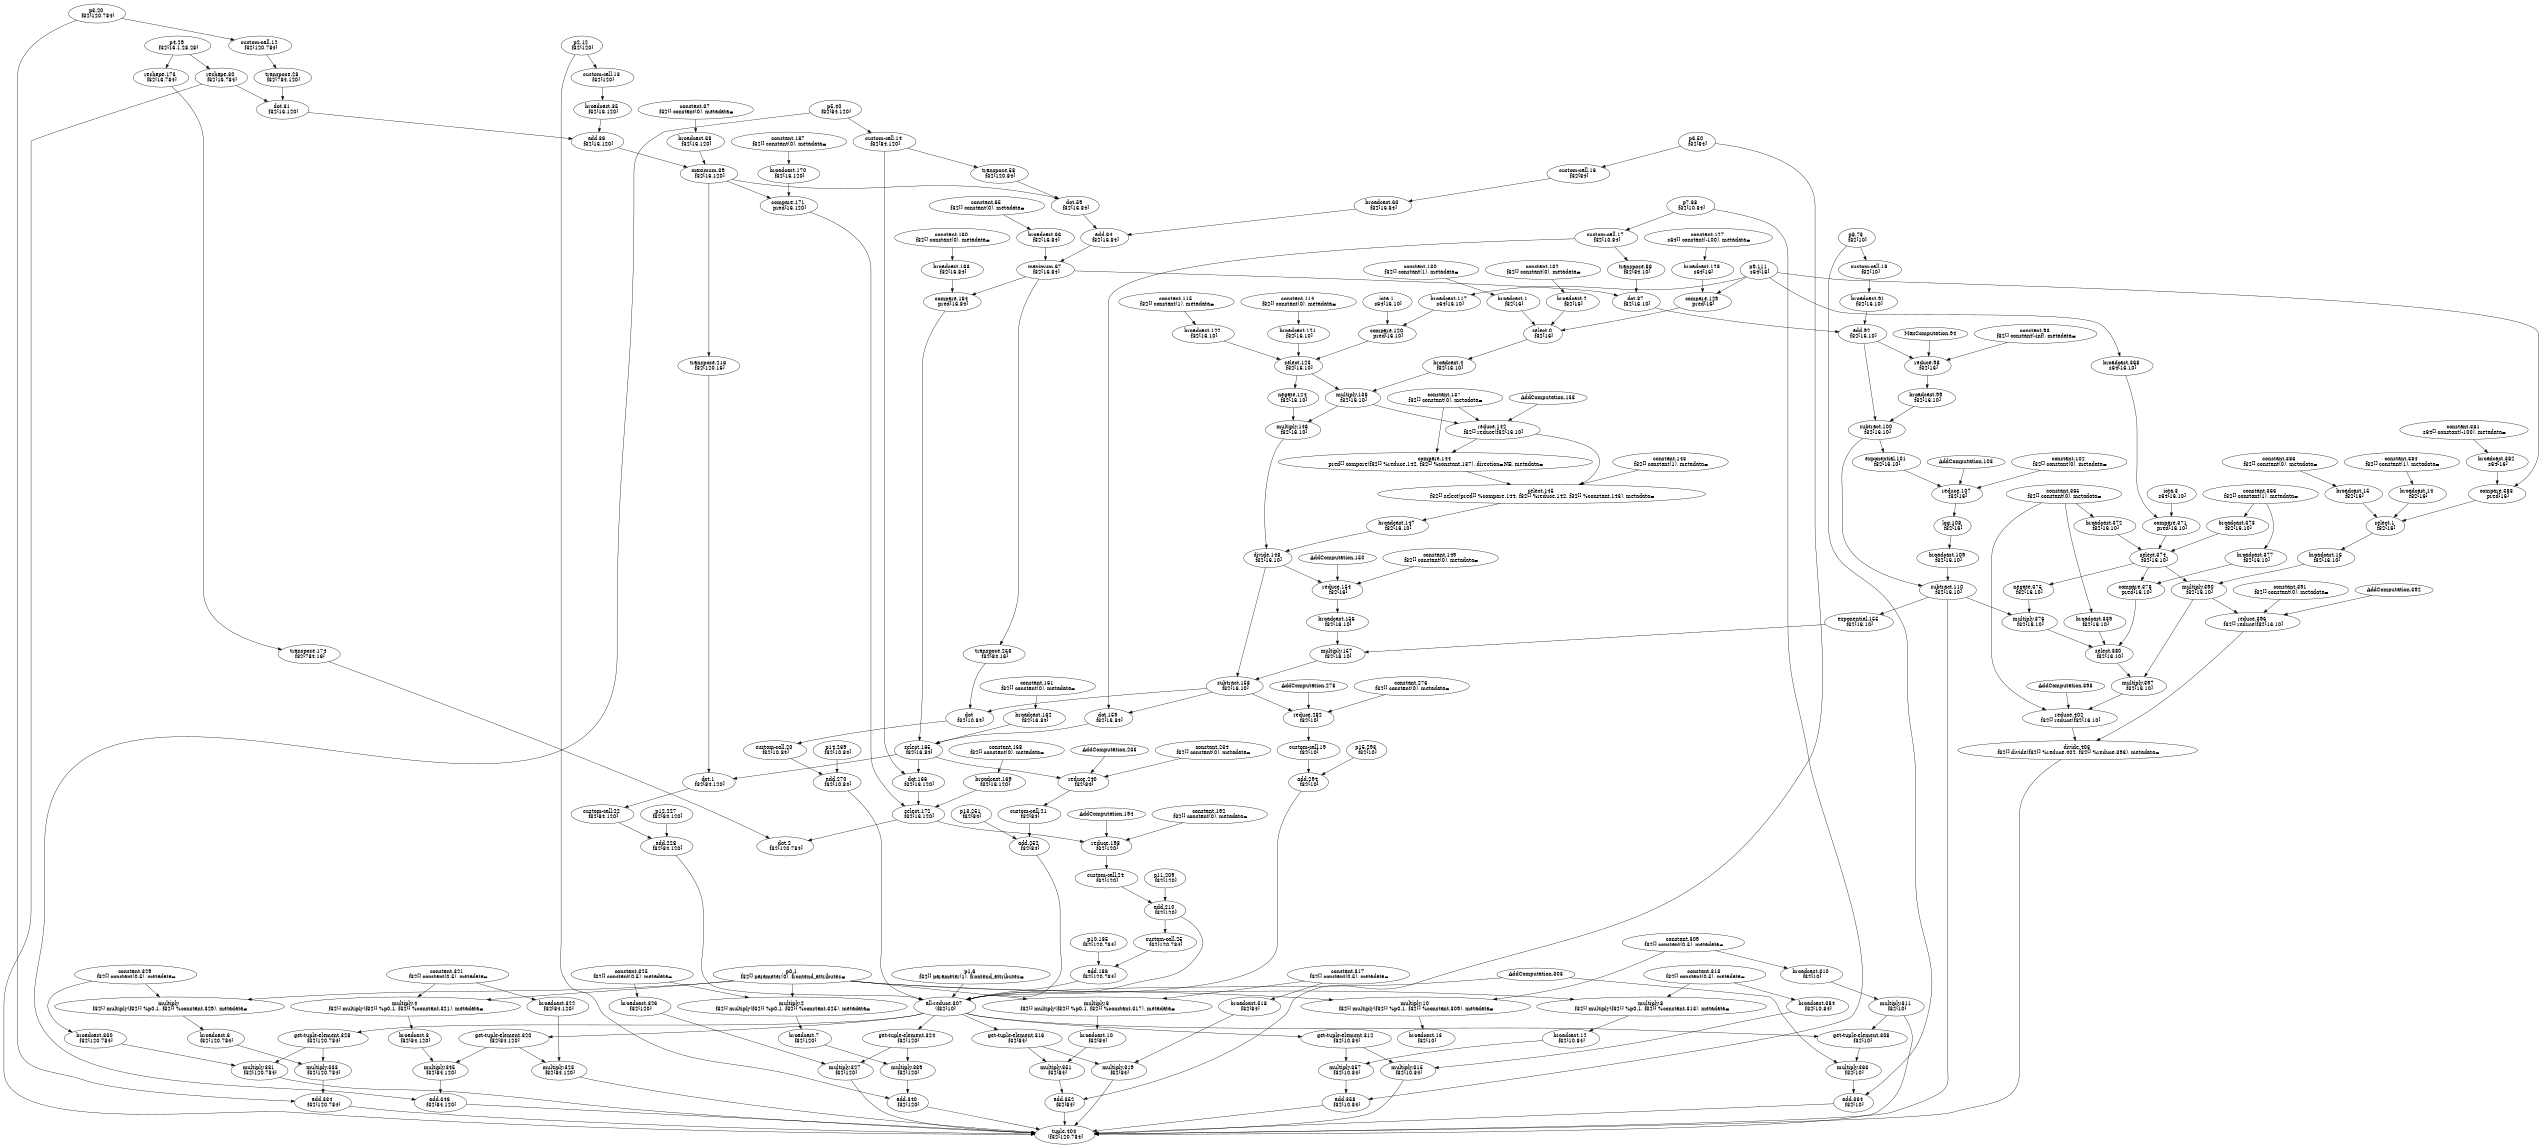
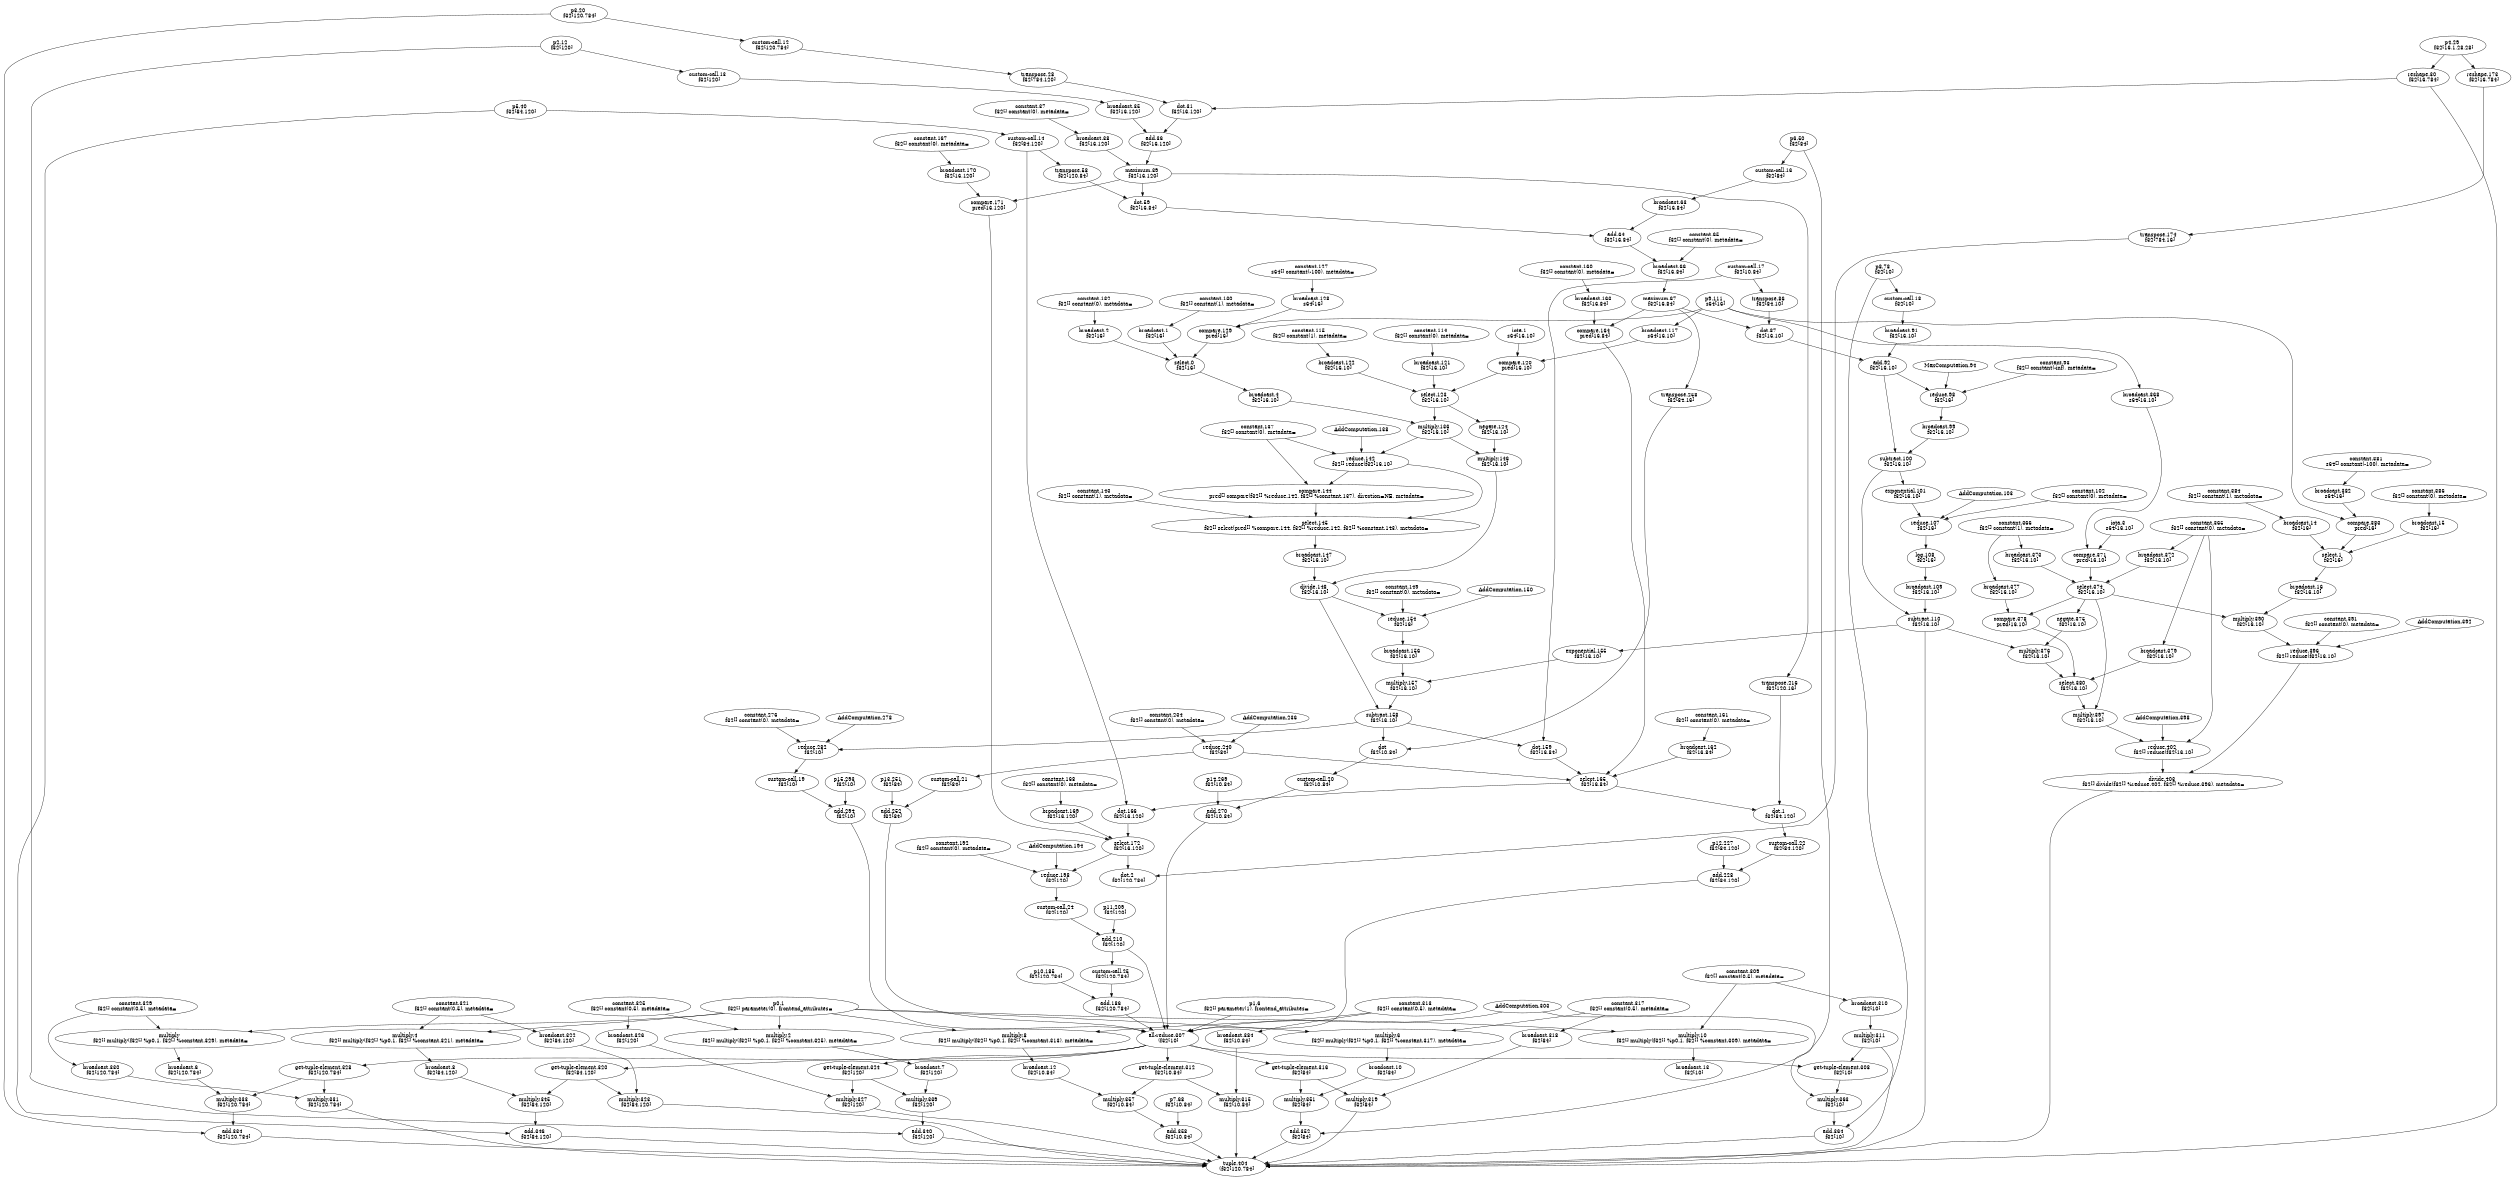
(1651, 221) -> none
(1077, 253) -> (1642, 253)
(2095, 622) -> (2160, 654)
(2170, 637) -> (2106, 652)
(996, 768) -> (1405, 766)
